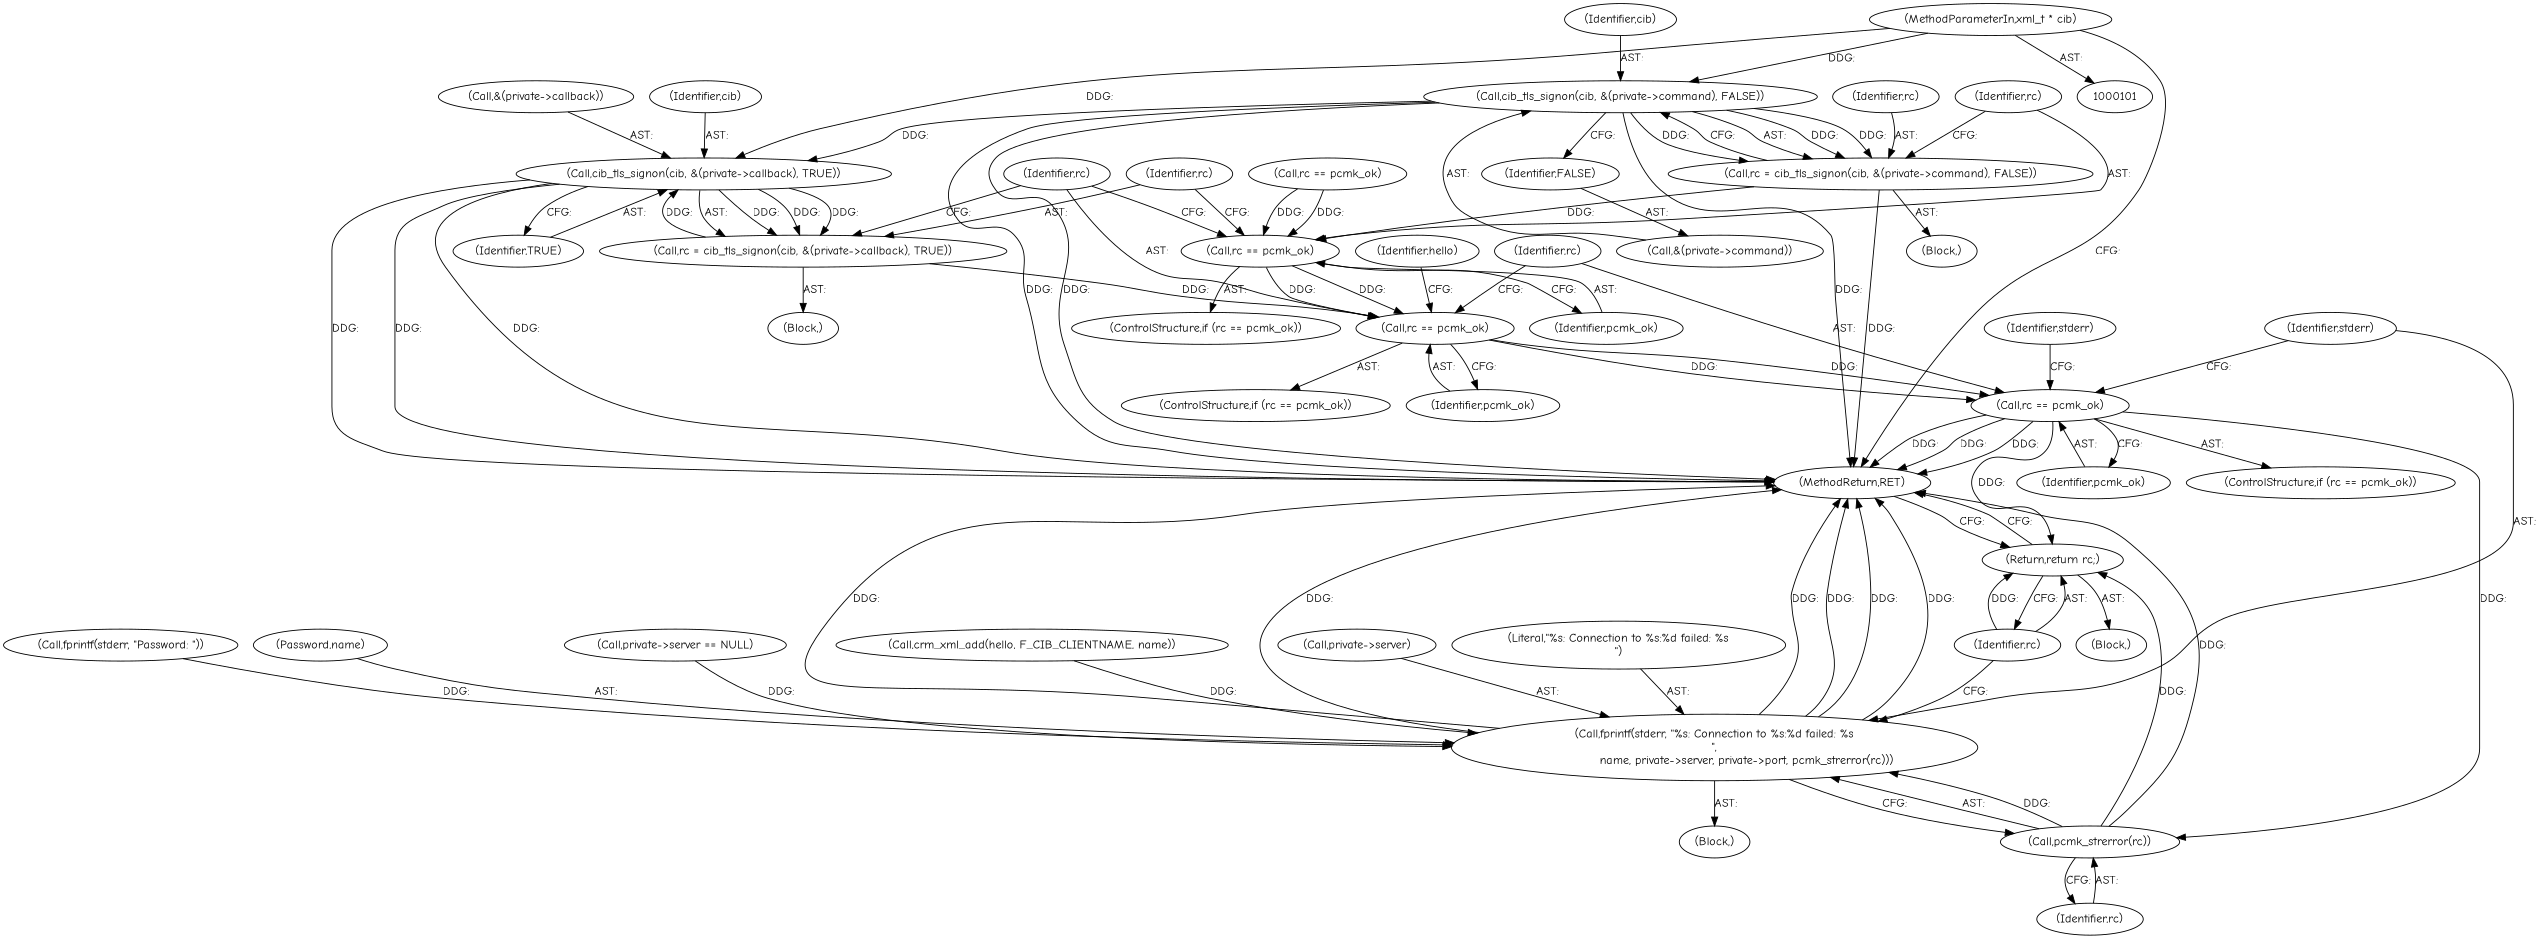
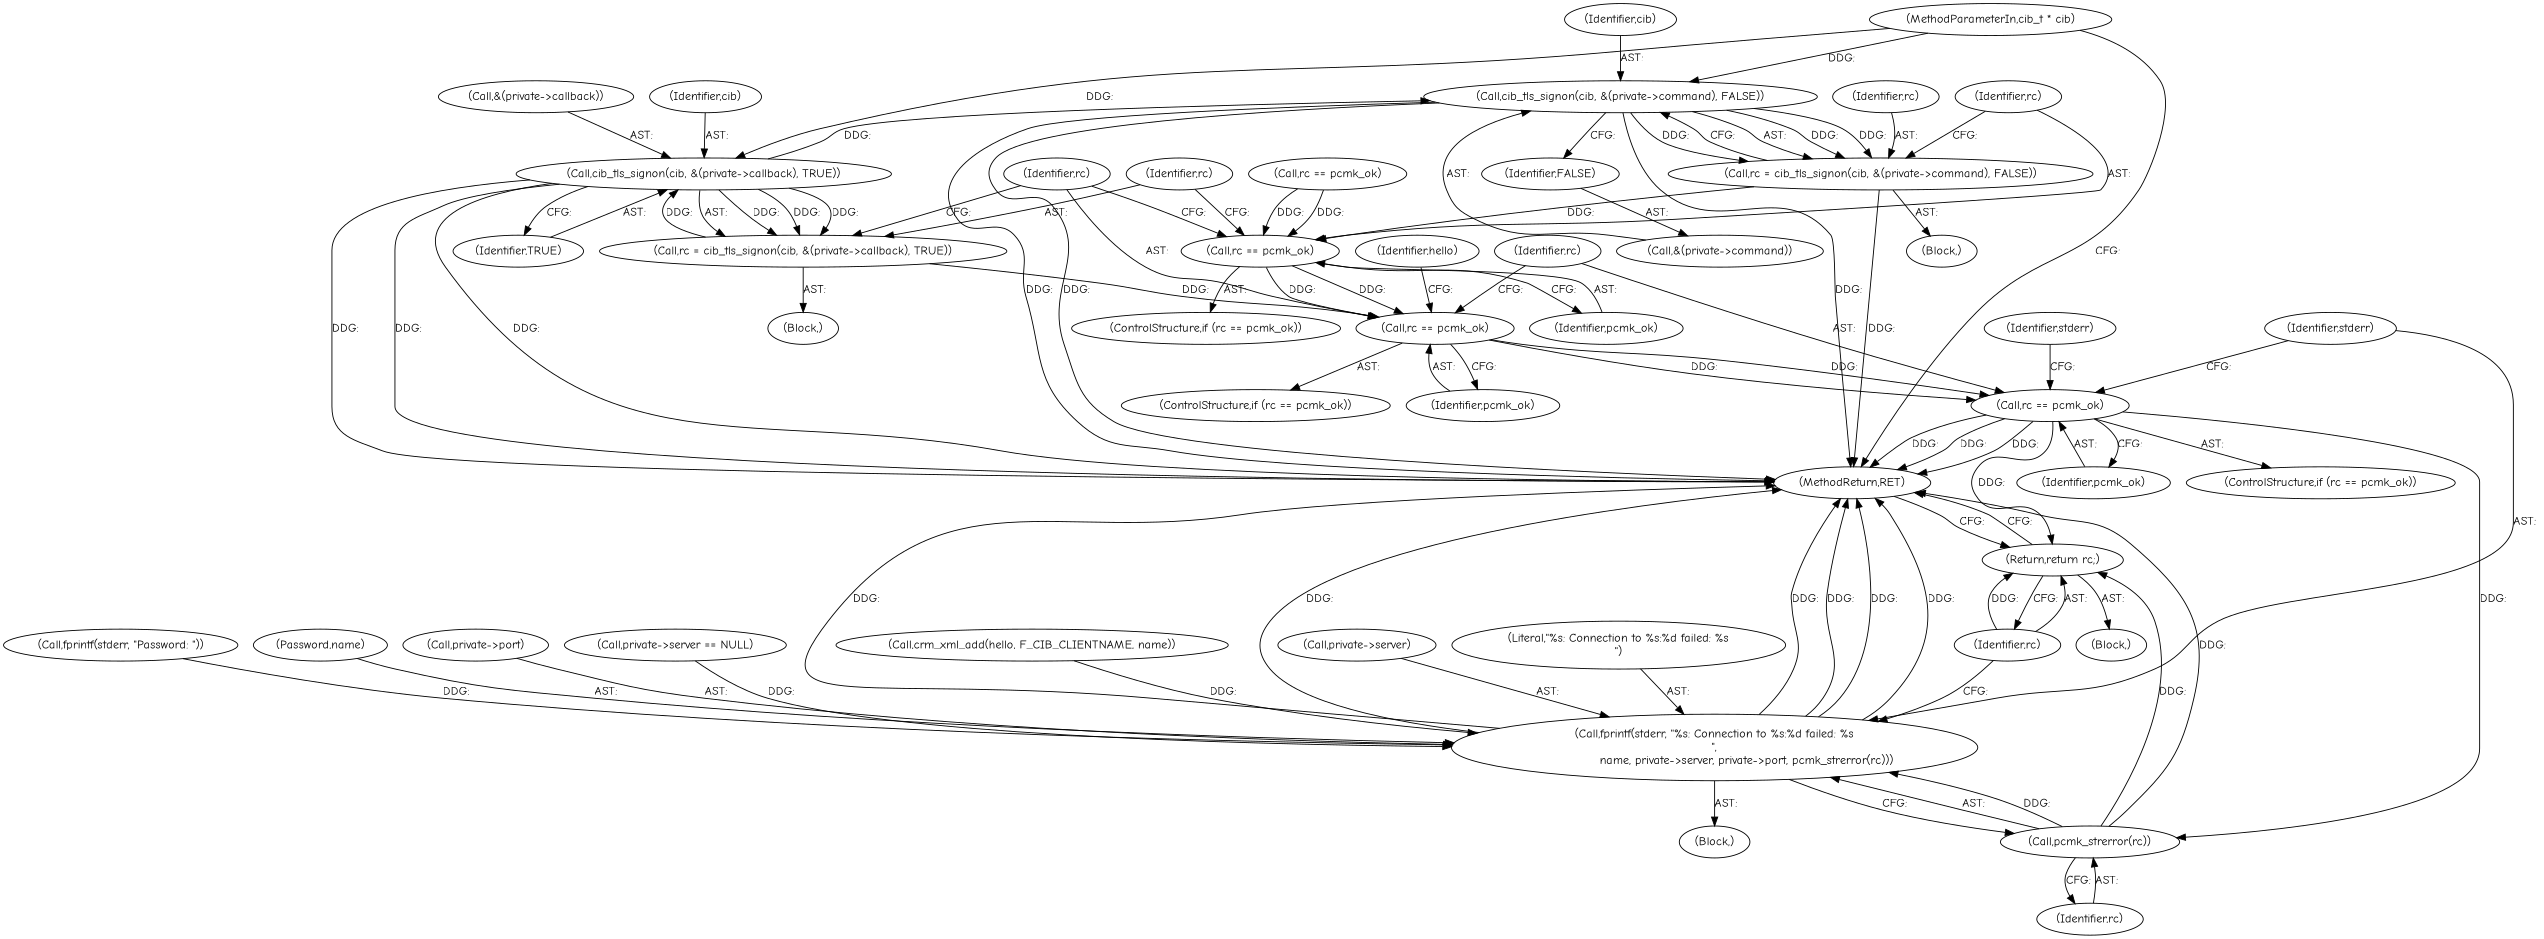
(1991, 20) -> (1991, 20)
(2115, 97) -> none
(1121, 111) -> (1091, 110)
none -> (476, 645)
